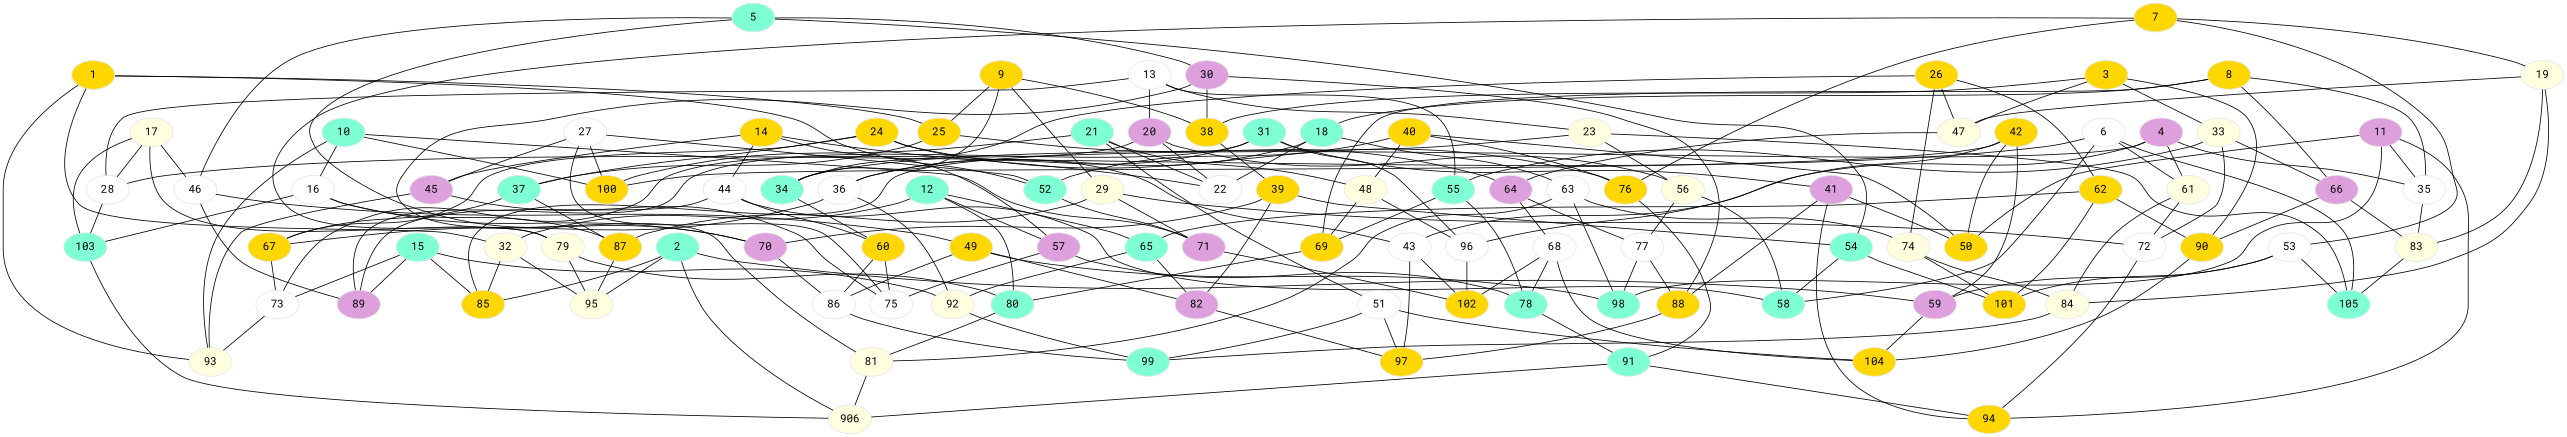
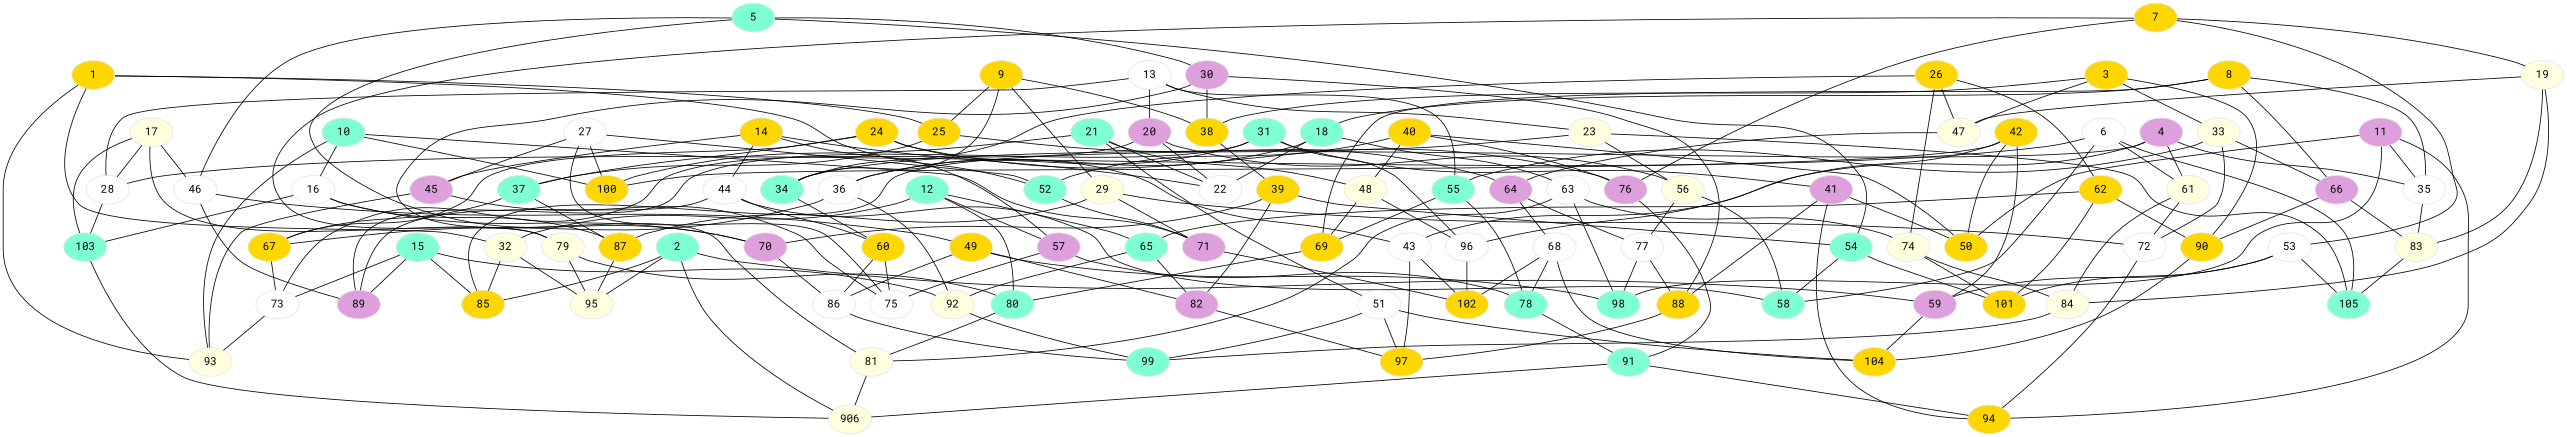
(1626, 190) -> (1626, 190)
